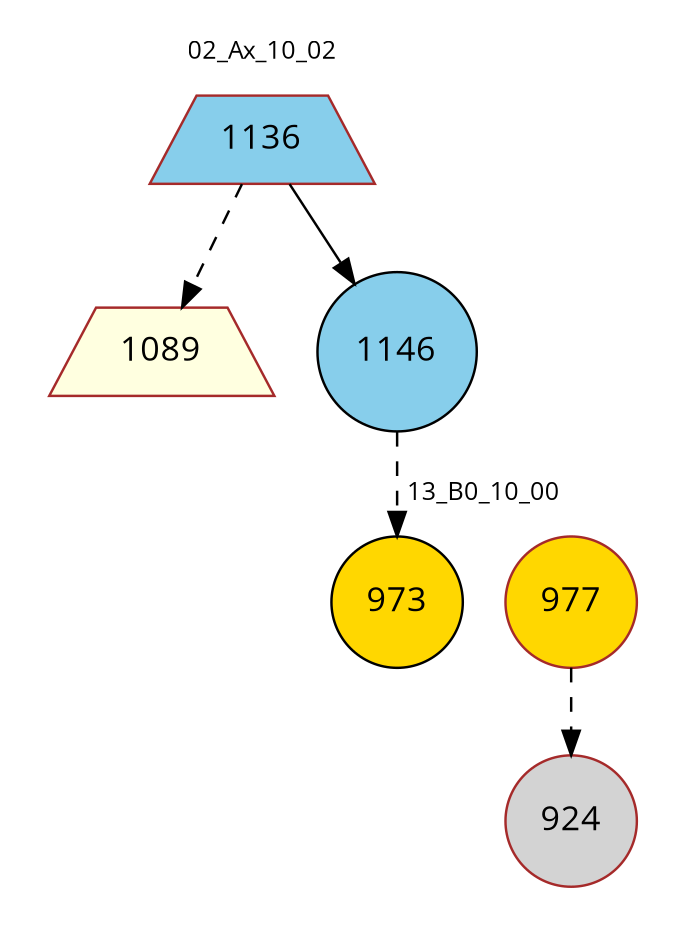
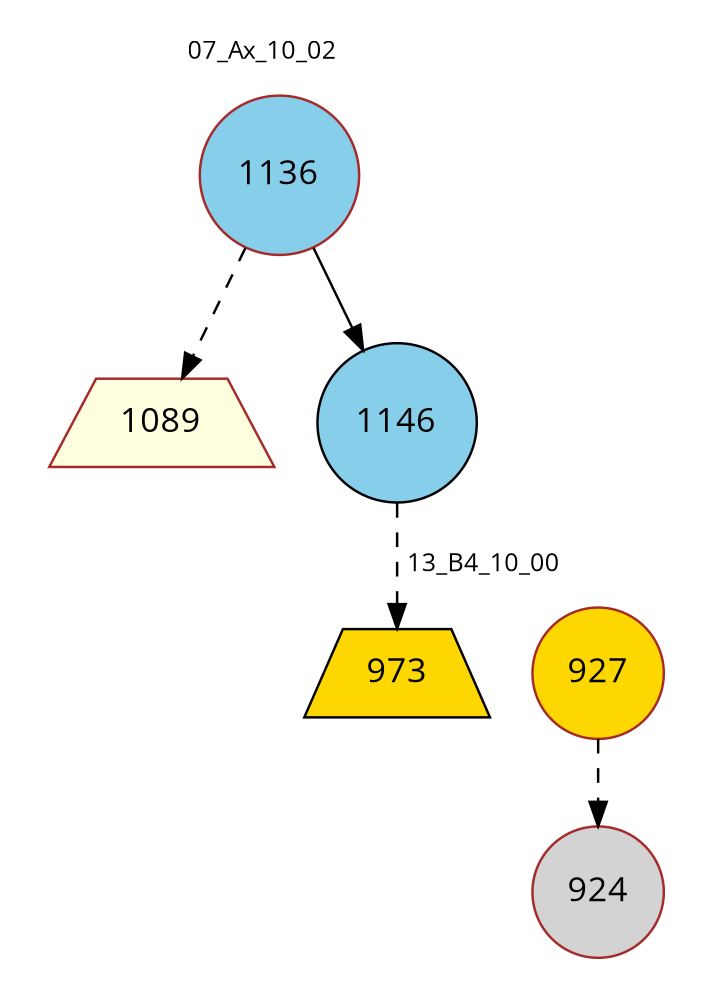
(262, 53) -> (262, 53)
(262, 140) -> (279, 175)
(484, 494) -> (484, 565)
(397, 602) -> (397, 673)
(571, 602) -> (598, 673)
